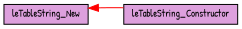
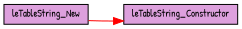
(111, 8) -> (101, 21)
